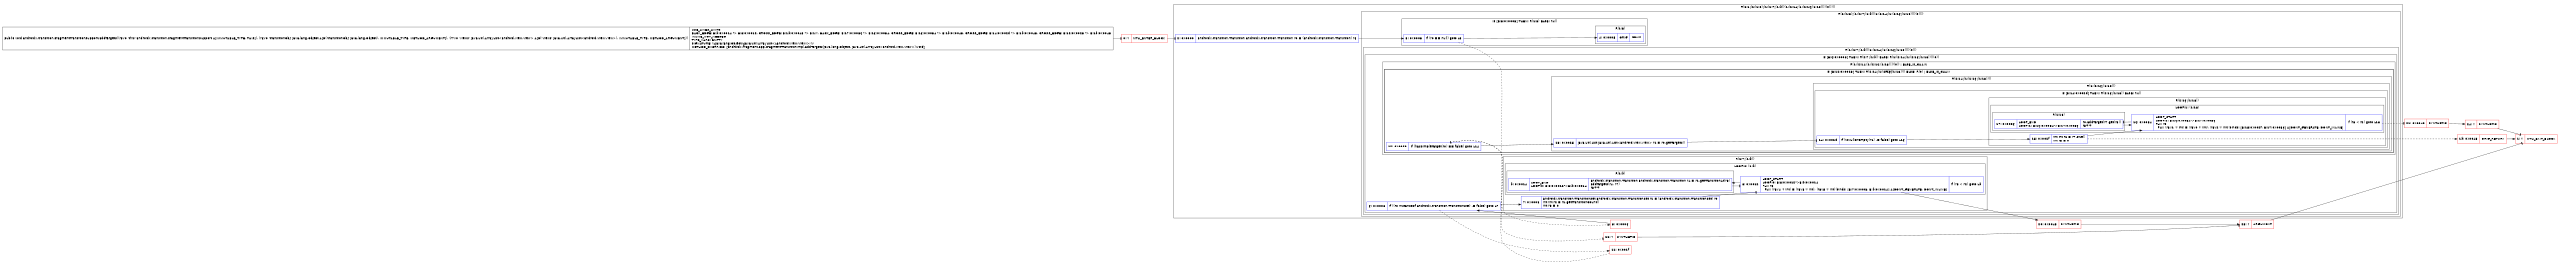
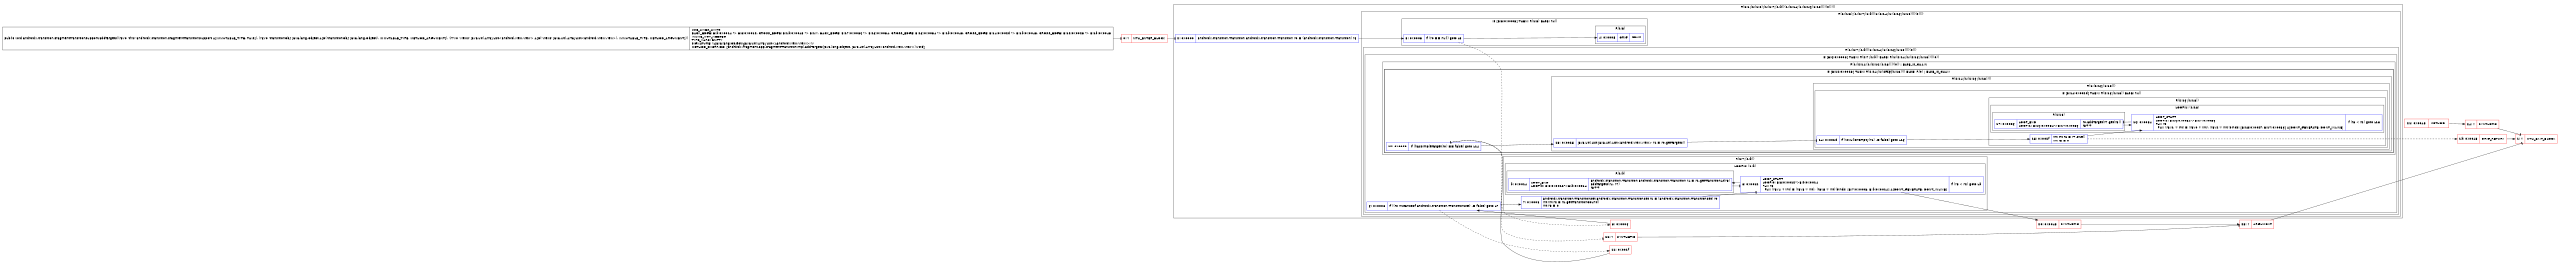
(2393, 123) -> none
(2438, 123) -> (2438, 123)
(1501, 234) -> (1501, 234)
